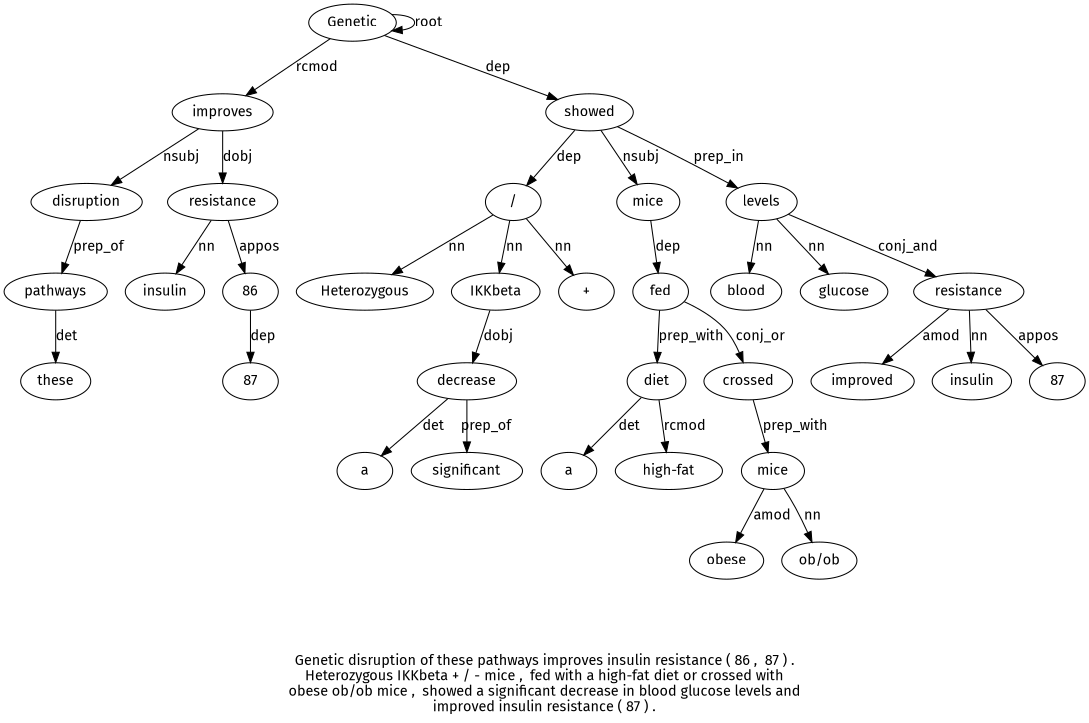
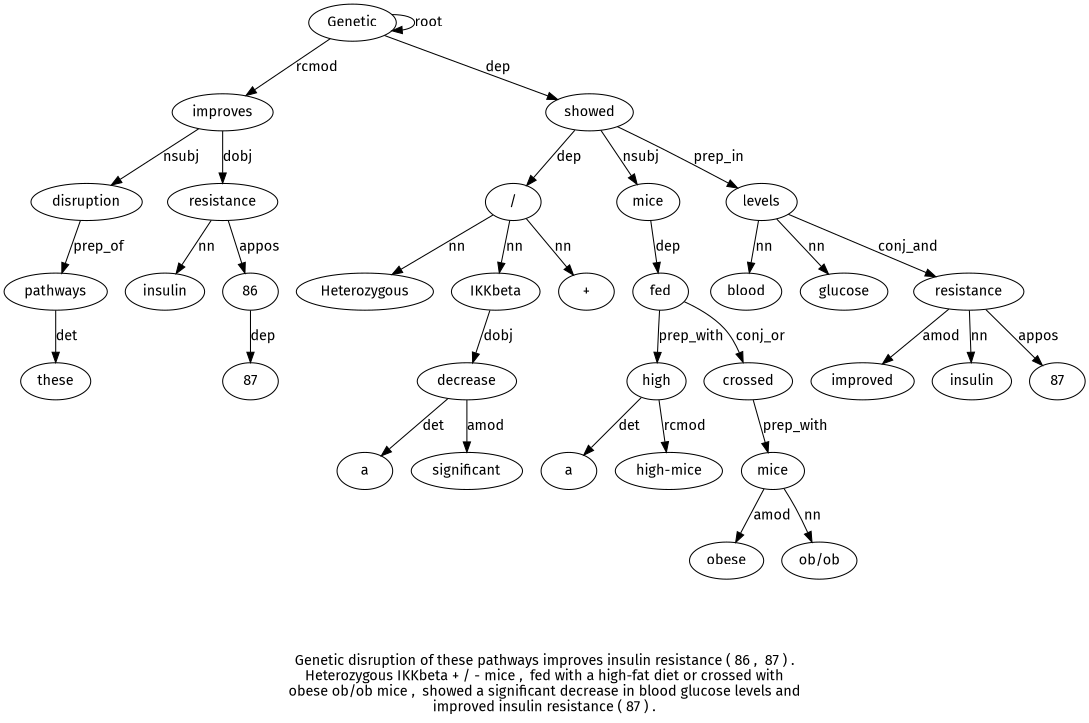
(657, 381) -> (657, 381)
(486, 426) -> (486, 426)
(669, 471) -> (669, 471)
